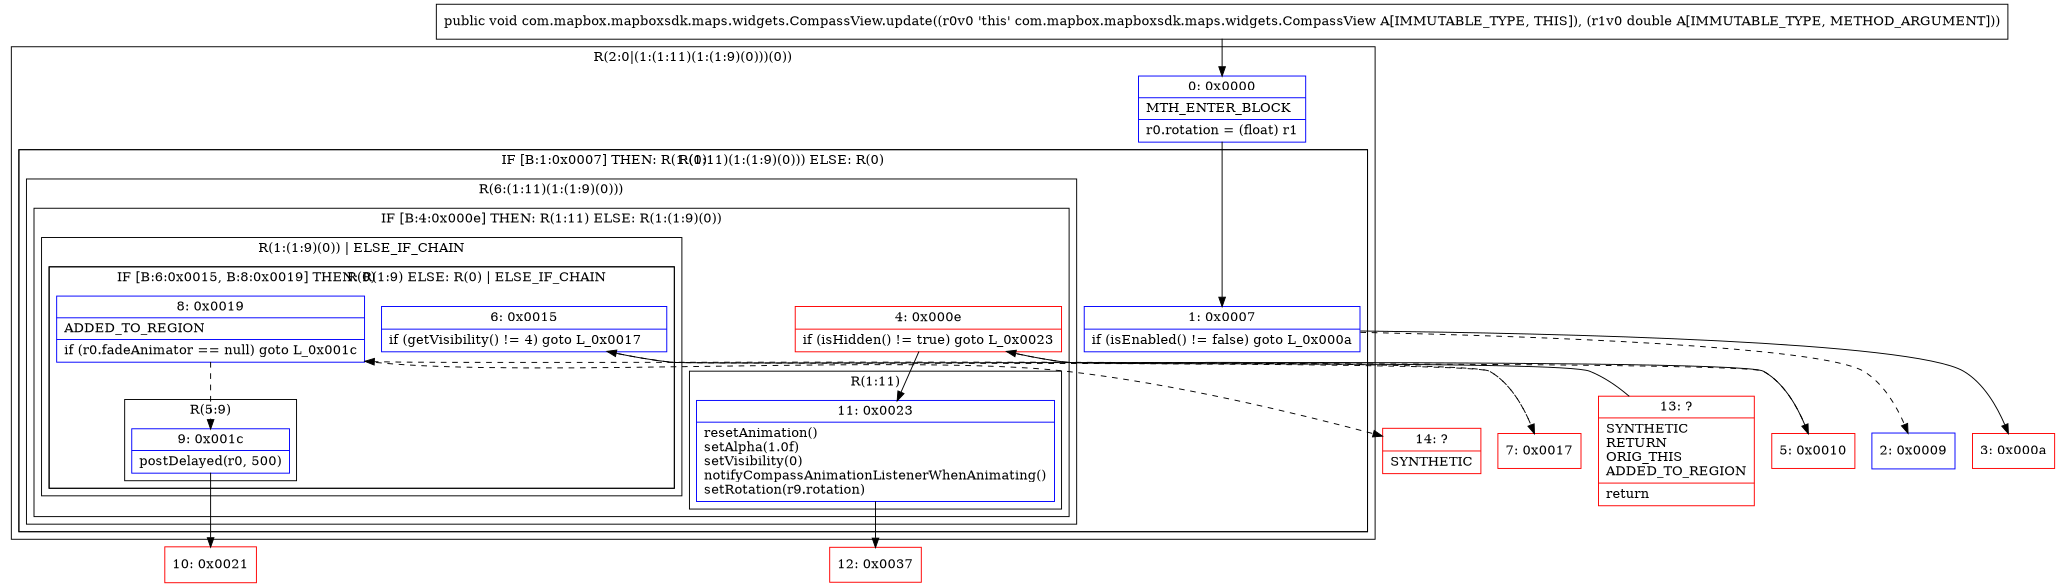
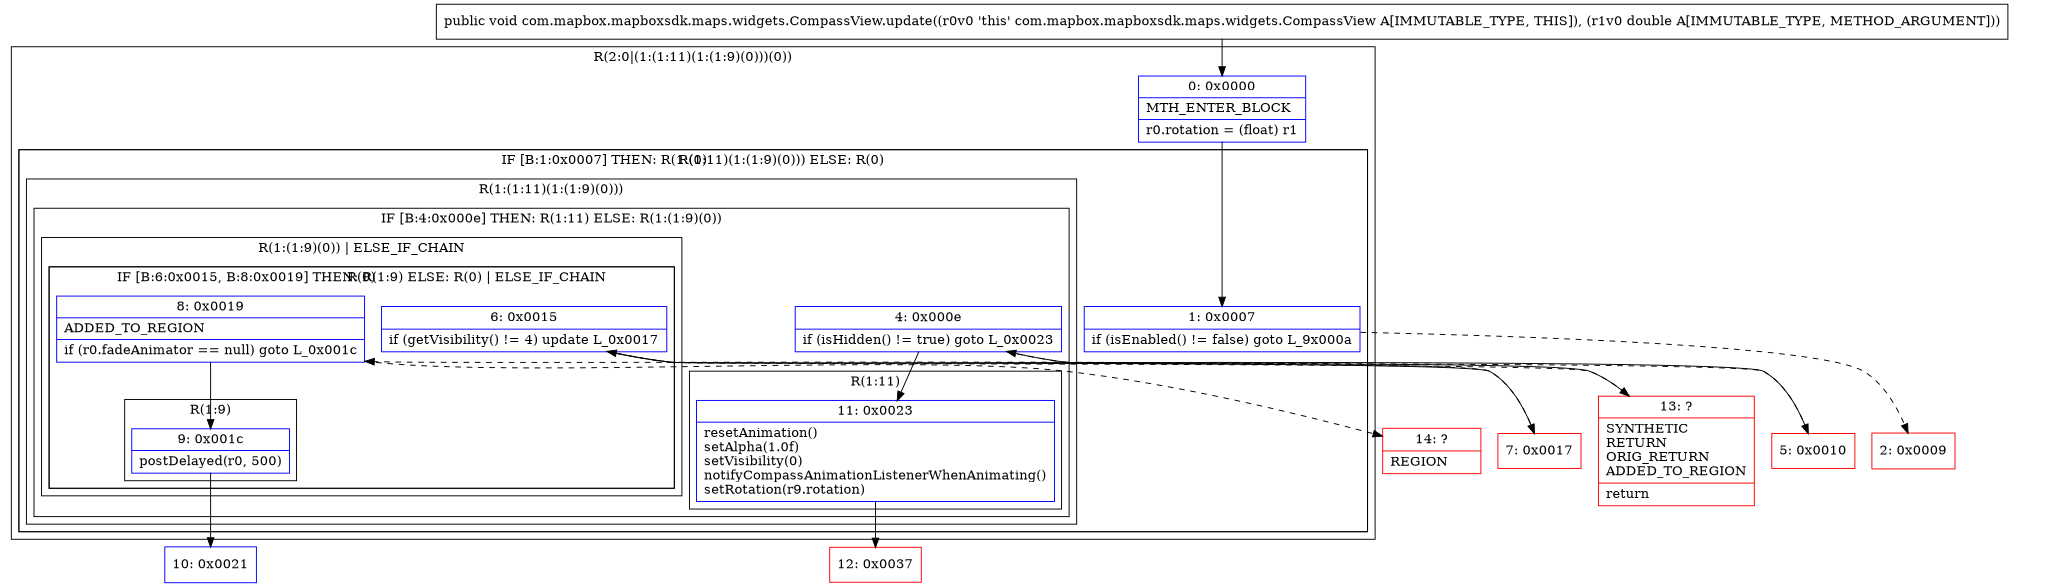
(552, 190) -> (552, 190)
(928, 329) -> (928, 329)
(516, 340) -> (524, 340)
(1222, 340) -> (1222, 340)
(1083, 364) -> (1083, 364)
none -> (1117, 364)
(211, 391) -> (211, 391)
(211, 410) -> (211, 410)
(1913, 451) -> (1913, 451)
(2014, 451) -> none
(1645, 457) -> (1658, 457)
(1432, 462) -> (1419, 462)
(211, 565) -> (211, 565)
